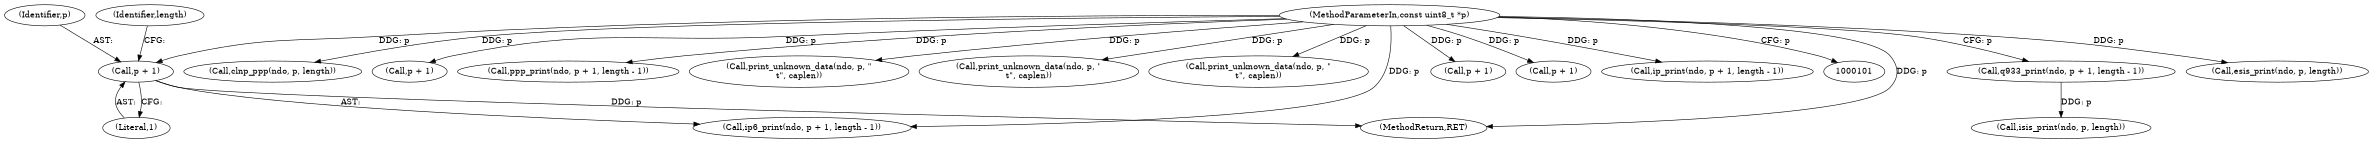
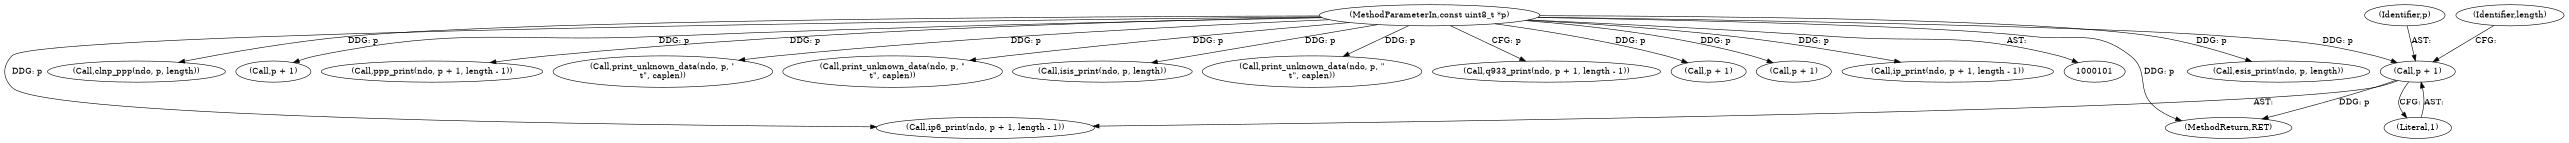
(1776, 41) -> (2018, 41)
(2061, 97) -> (1267, 43)
